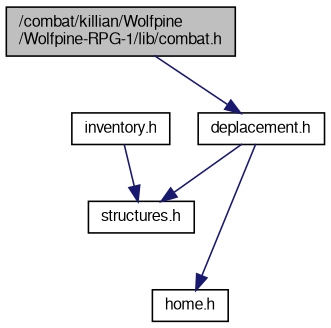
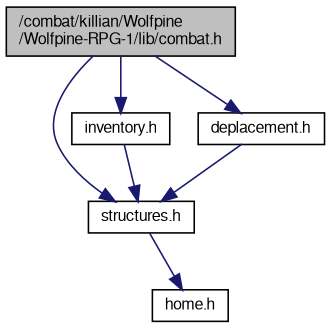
none -> (121, 76)
none -> (54, 127)
(229, 210) -> (162, 255)
